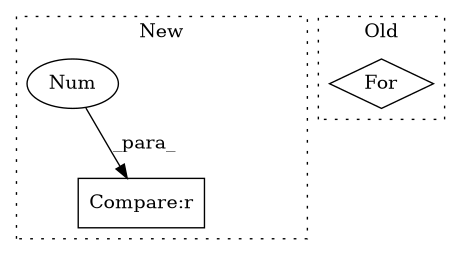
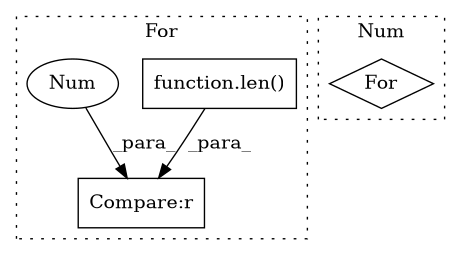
(162, 32) -> (162, 32)
(381, 32) -> (381, 32)
none -> (220, 84)
